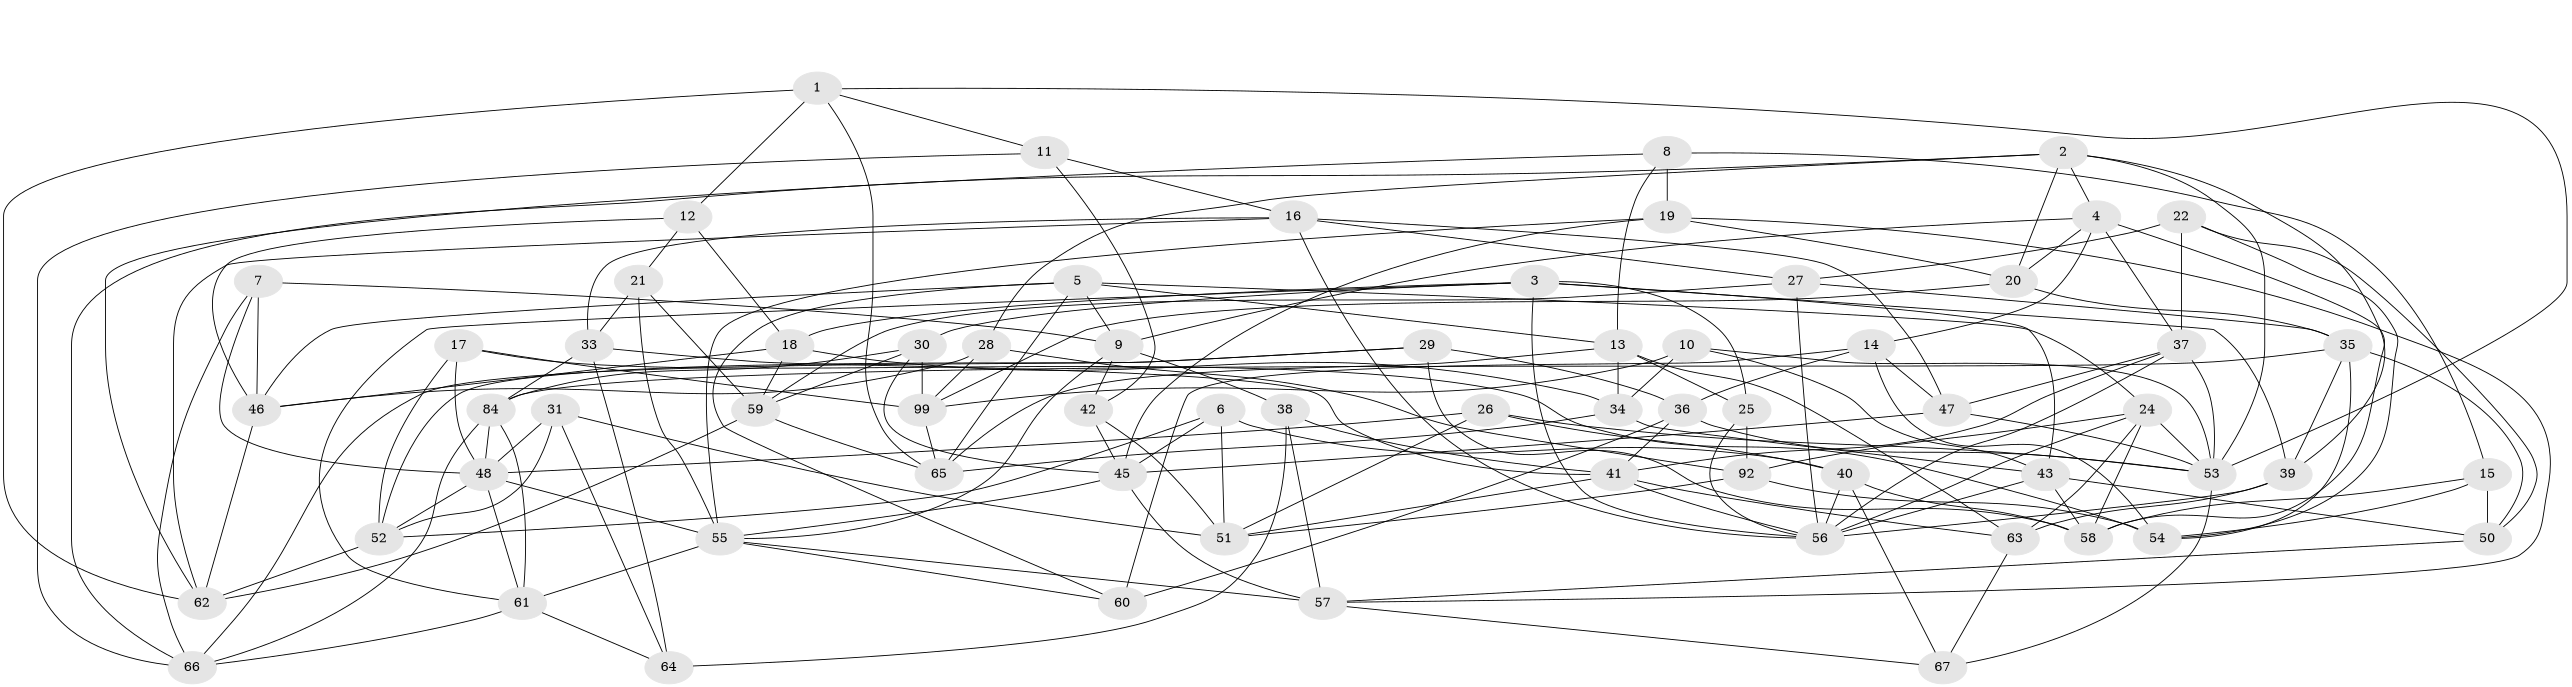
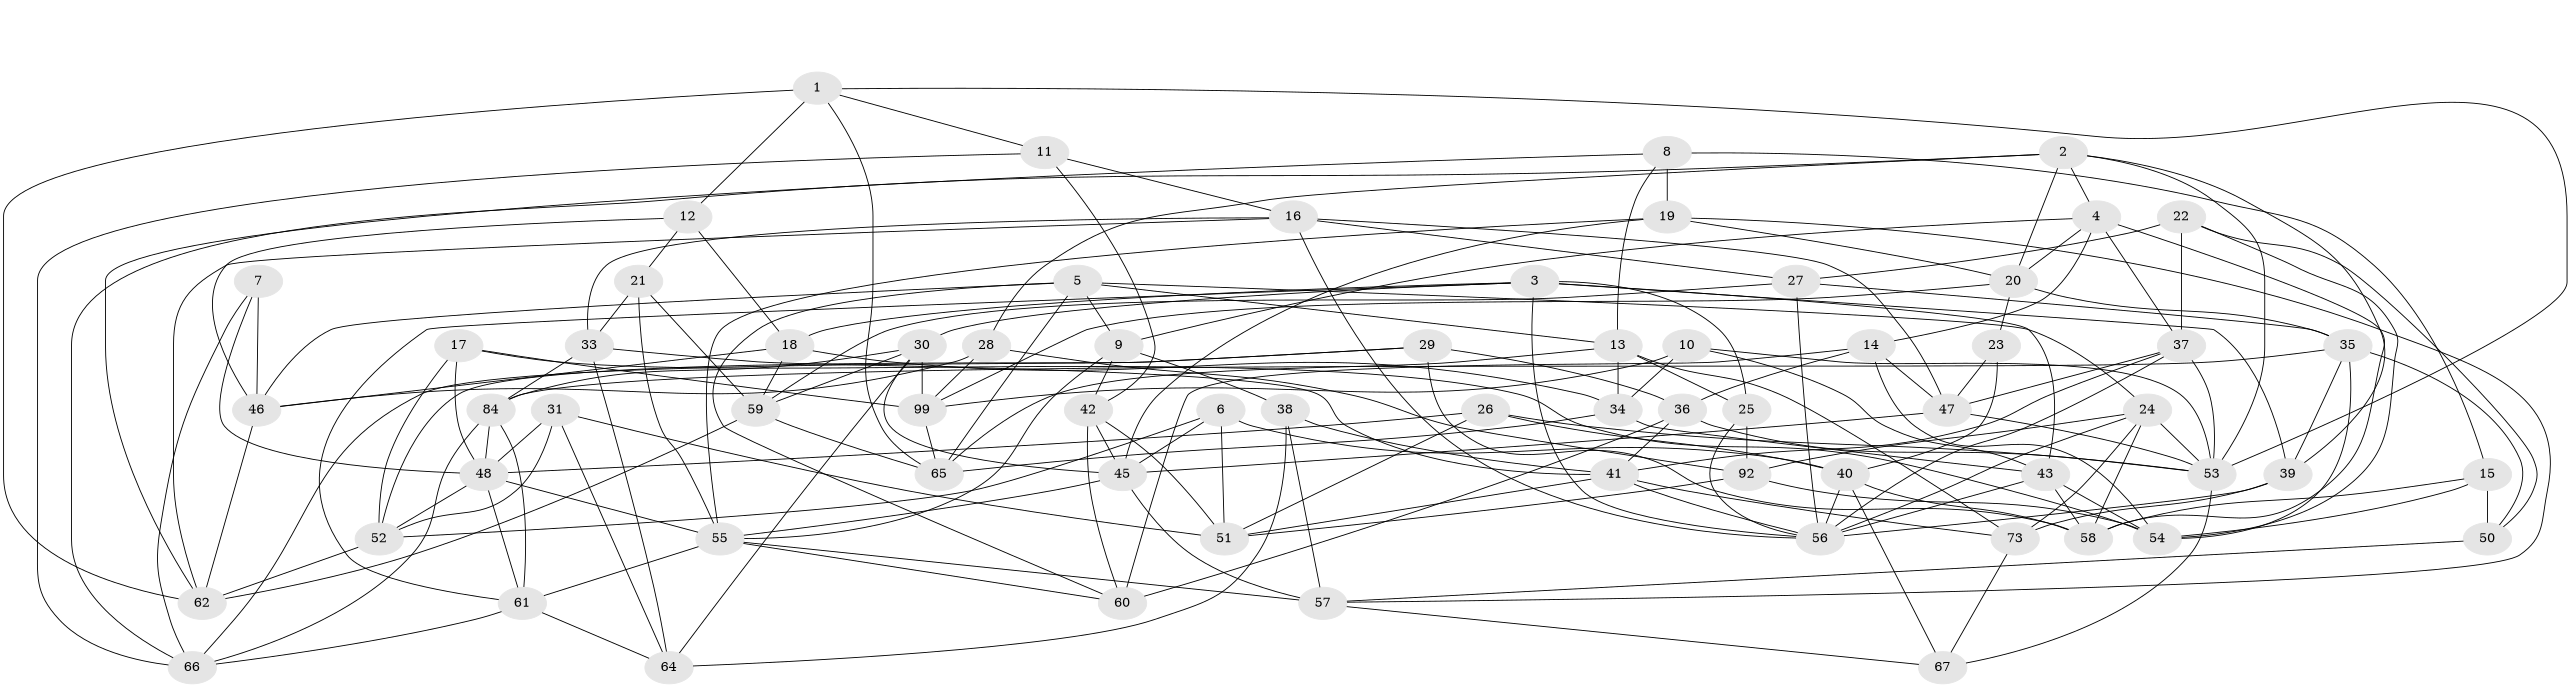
(731, 305) -> none
none -> (1996, 346)
none -> (793, 505)
(2267, 507) -> (2096, 504)
none -> (1094, 508)
(2015, 539) -> (2015, 539)
